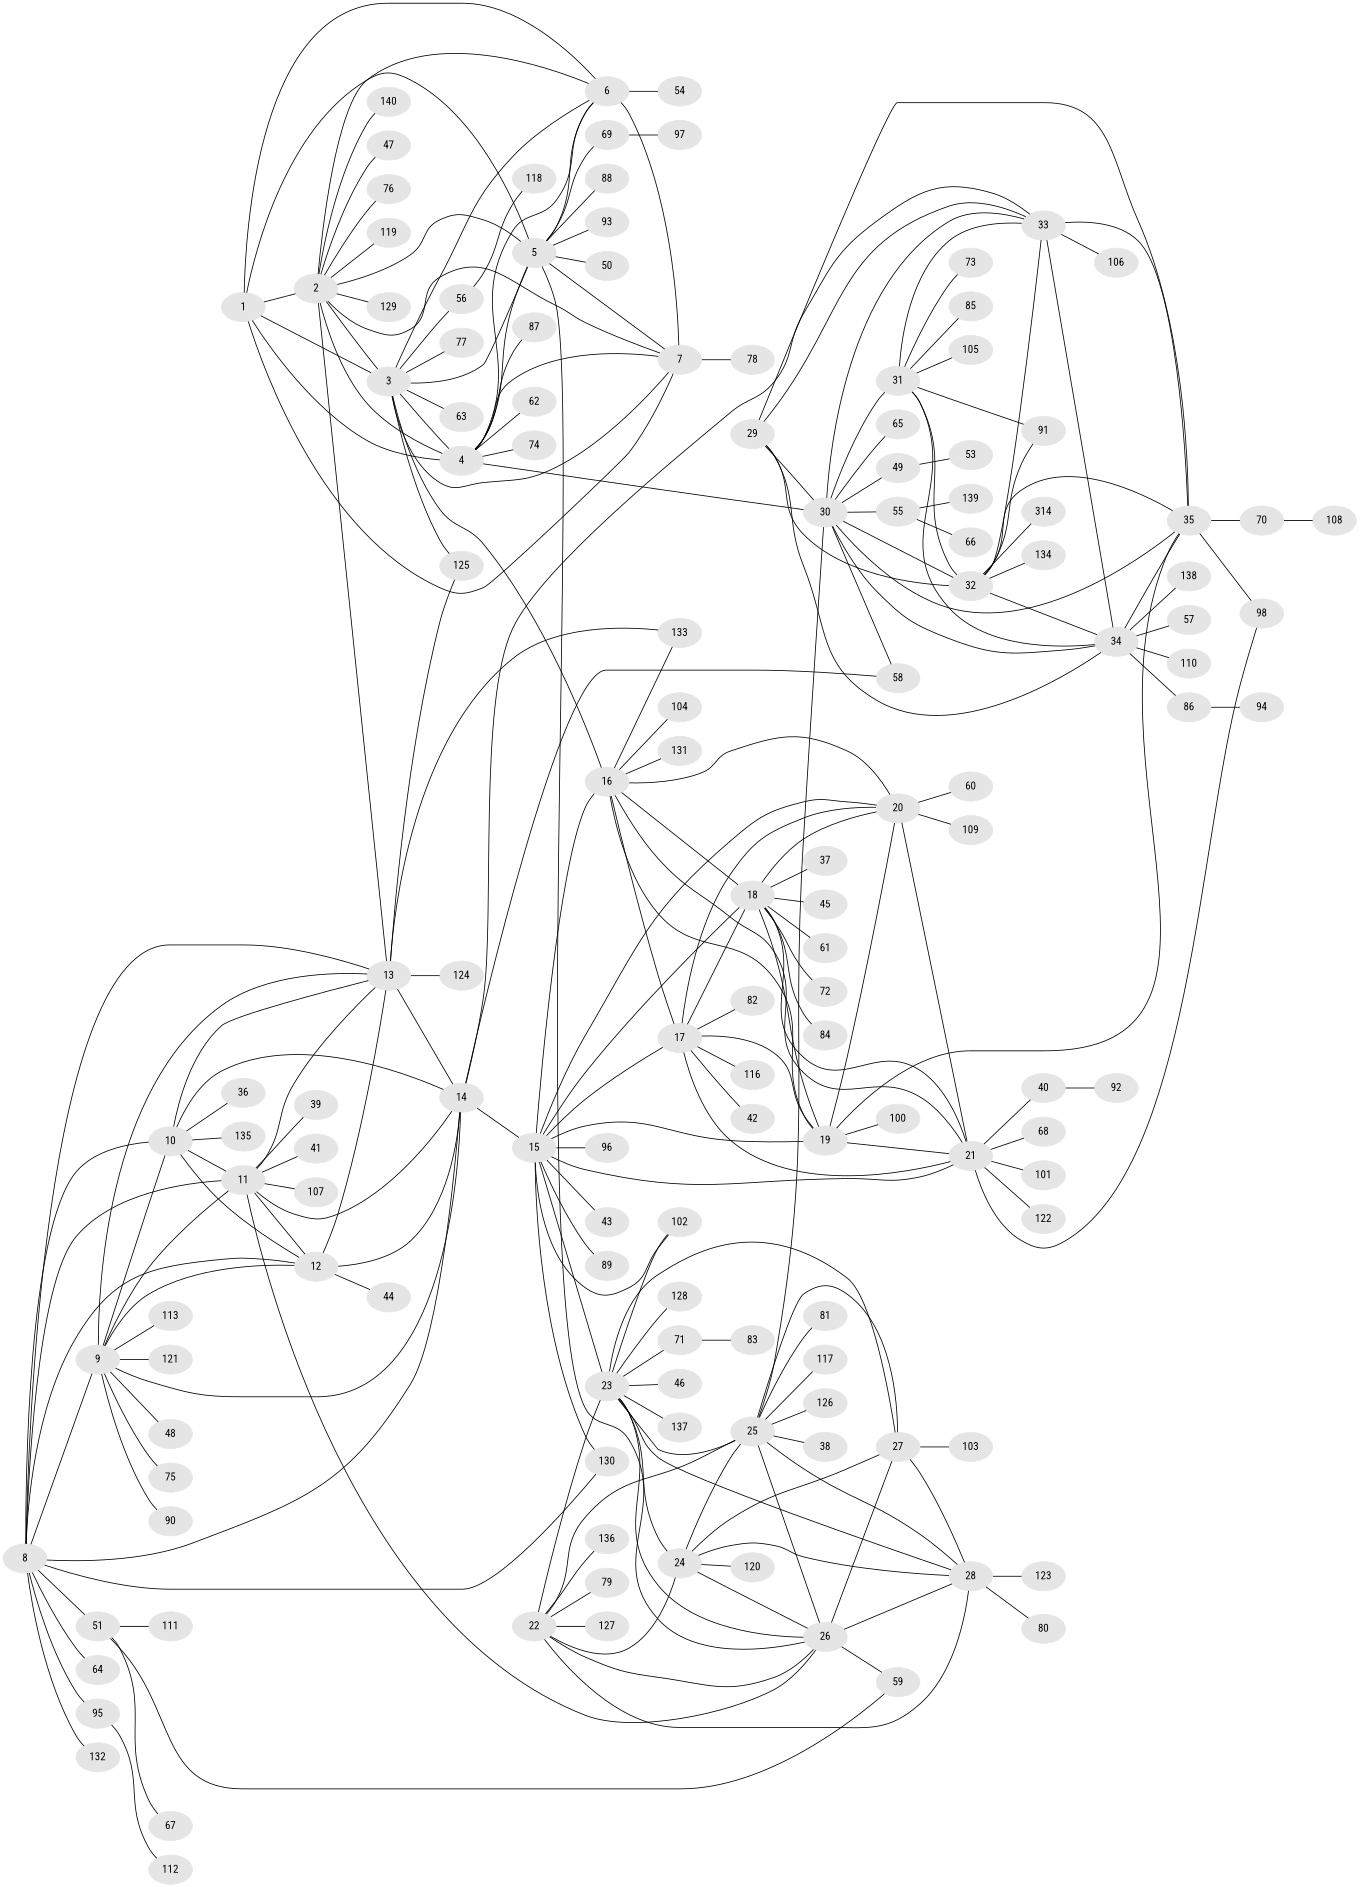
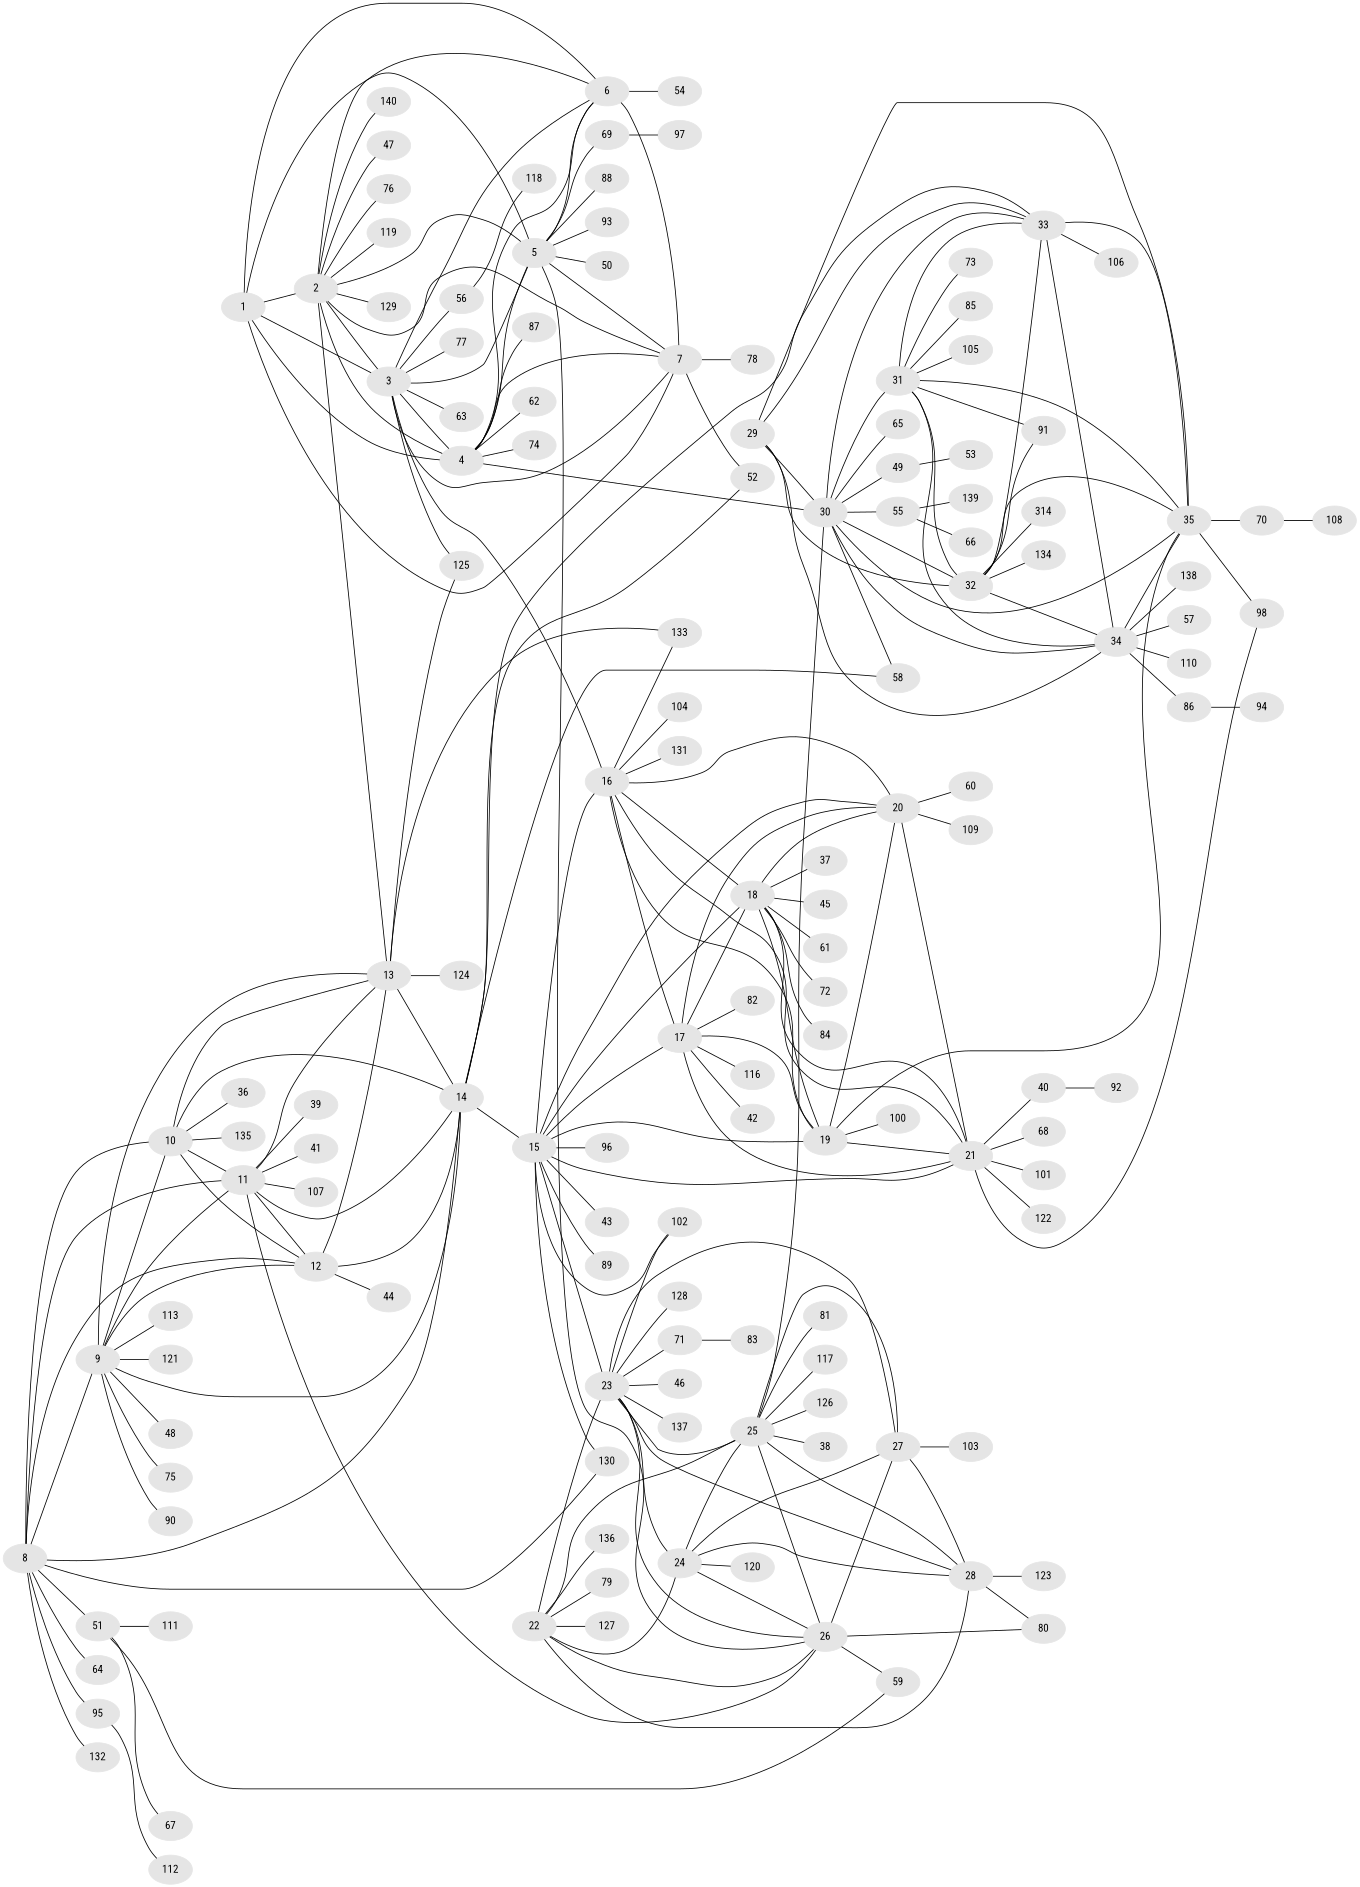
none -> (1066, 409)
none -> (753, 478)
(66, 1125) -> none
(898, 1607) -> (934, 1633)
